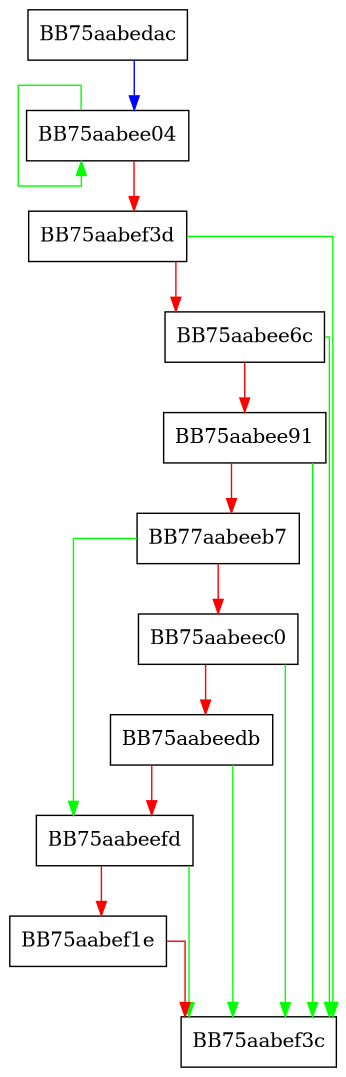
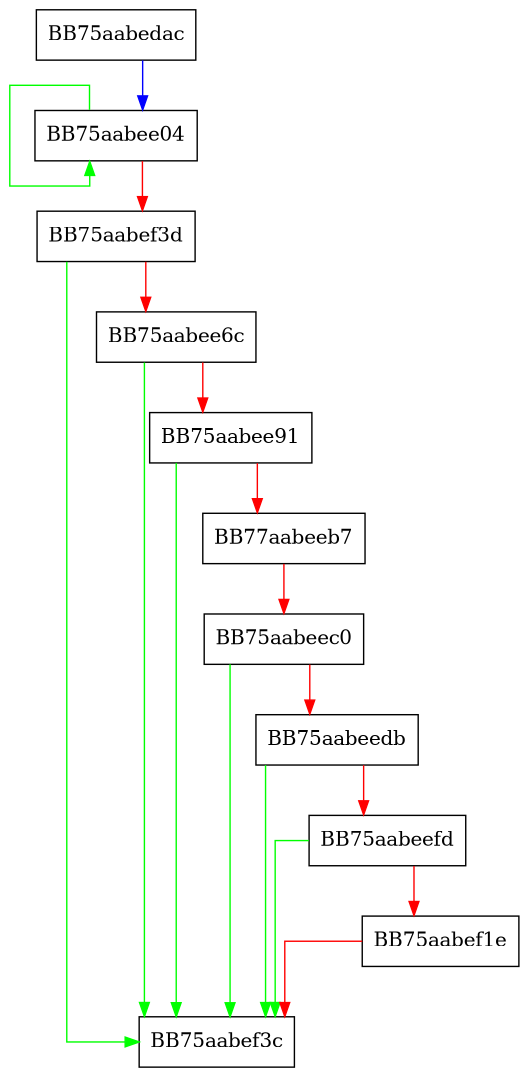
(73, 638) -> none
